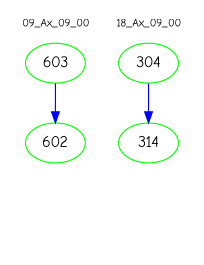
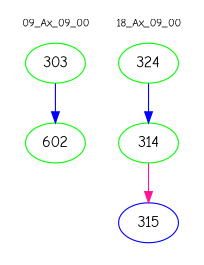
(55, 63) -> (55, 63)
(149, 63) -> (149, 63)
none -> (149, 223)
